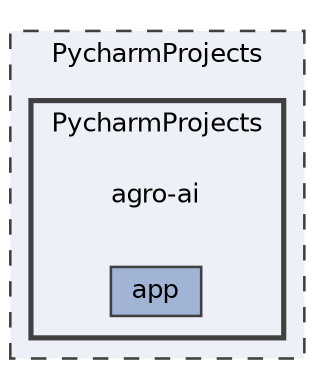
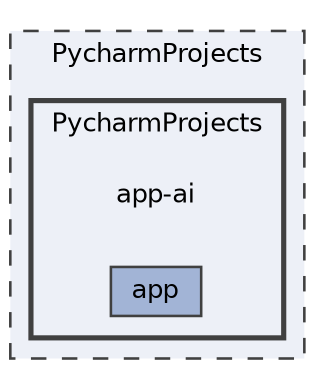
(156, 196) -> (156, 196)
